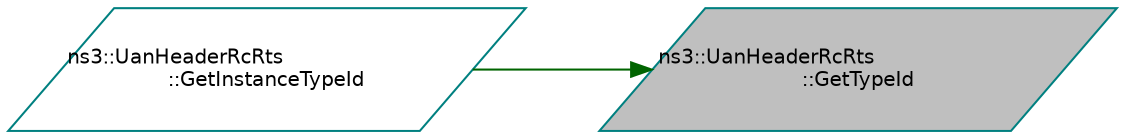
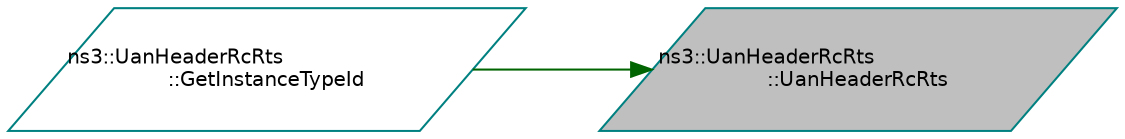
(858, 70) -> (858, 70)
